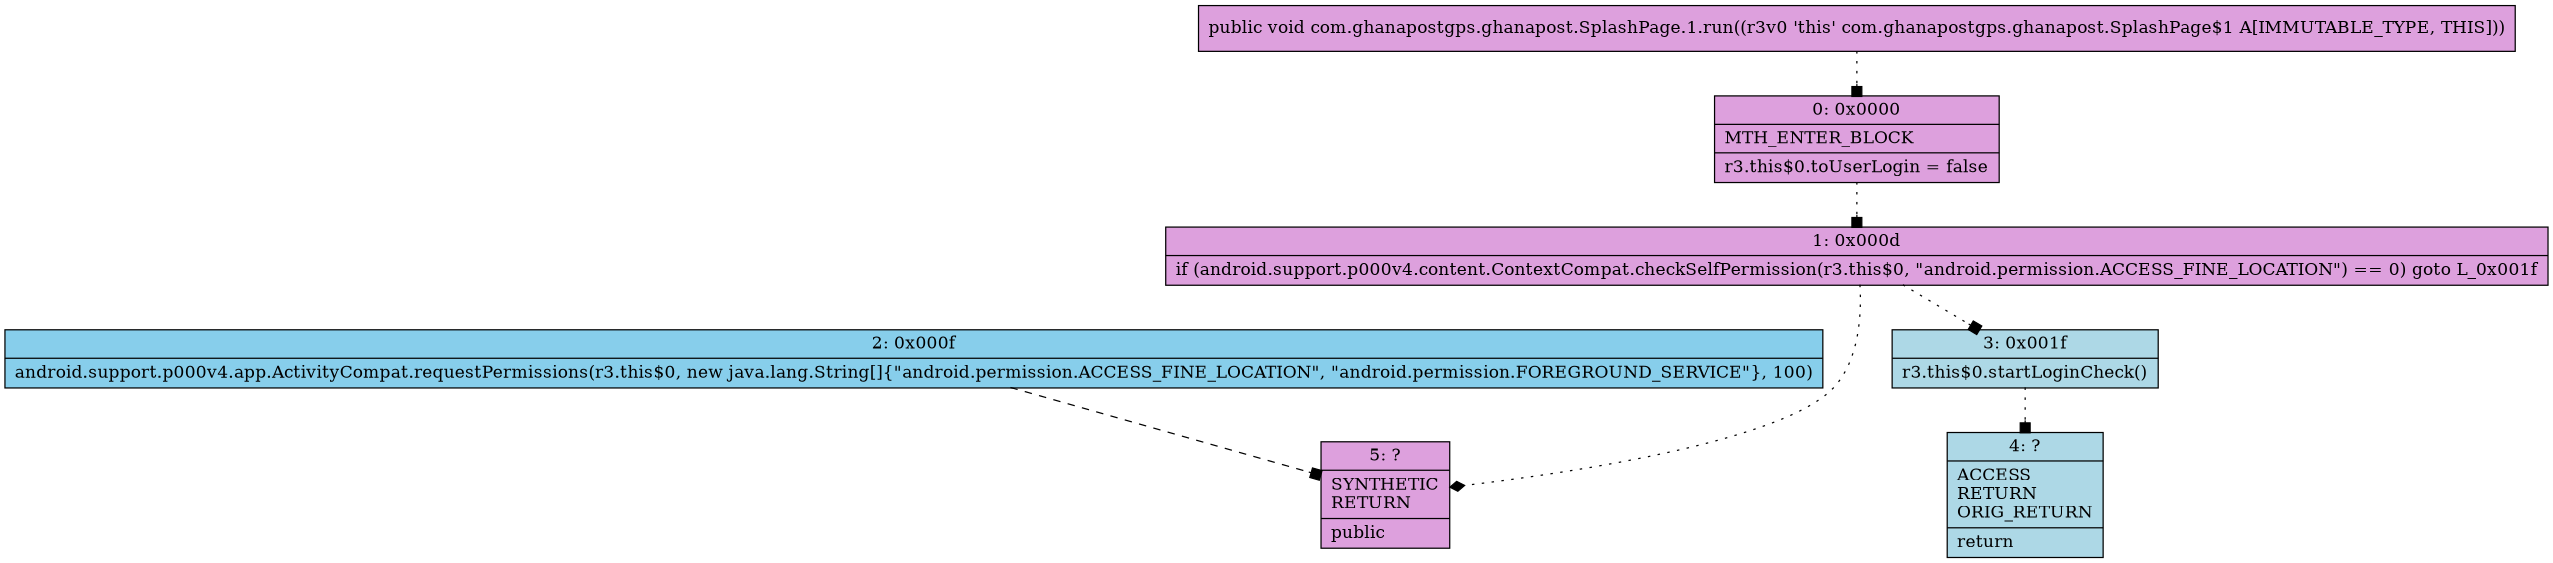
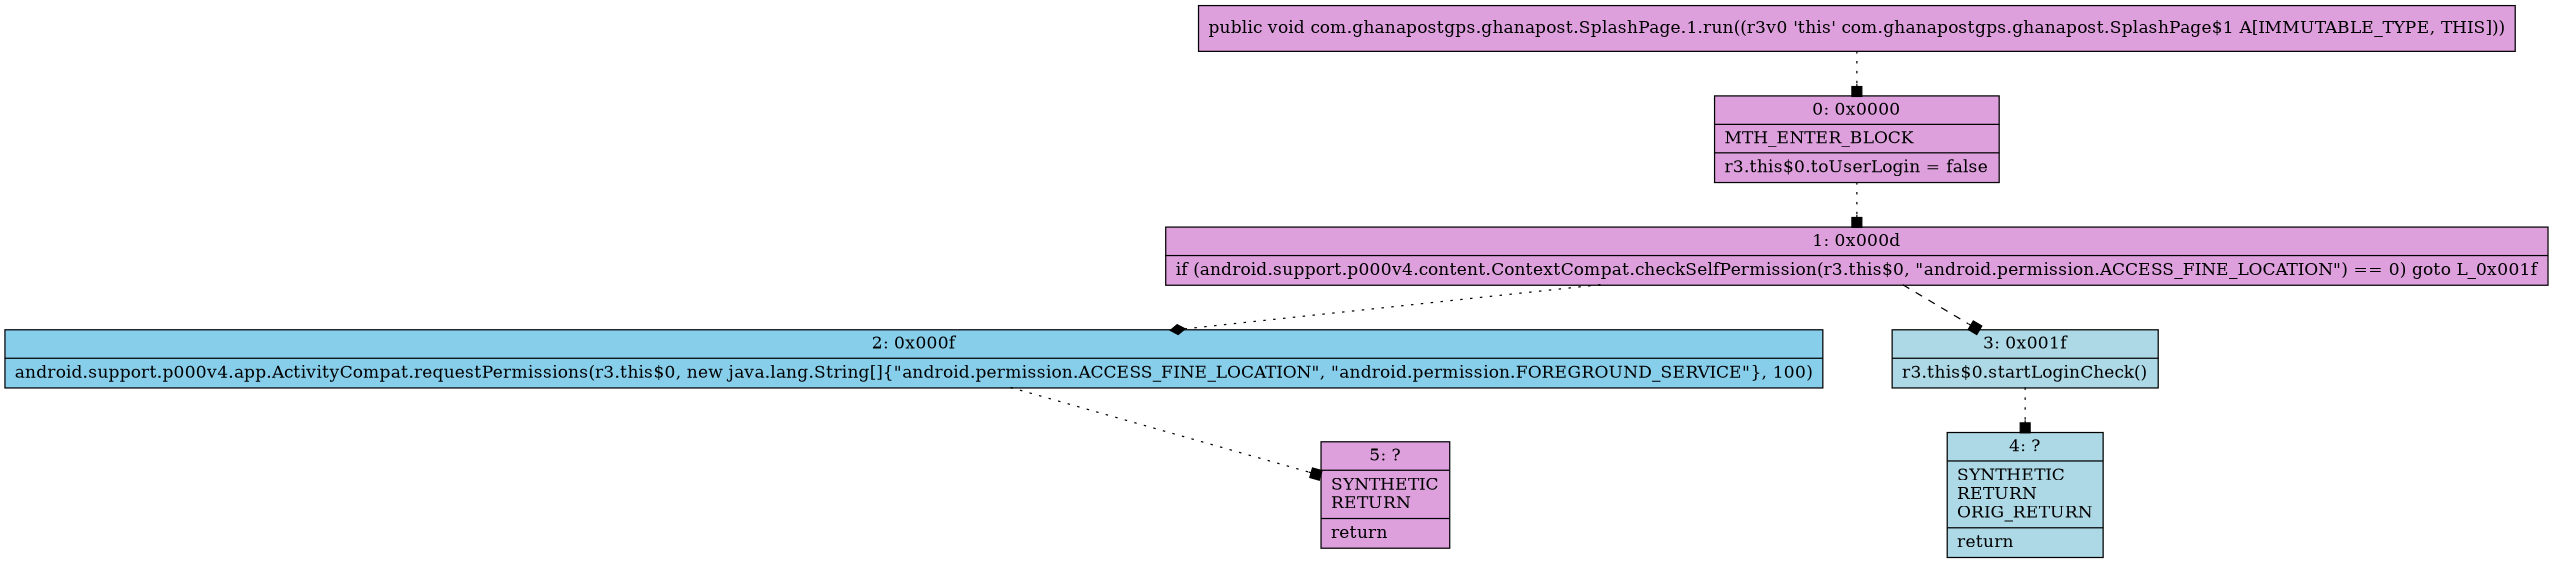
(1936, 304) -> (1936, 304)
(1159, 430) -> (1159, 430)
(1708, 443) -> (1393, 307)
(1995, 475) -> (2012, 475)
(1358, 533) -> (1359, 533)
